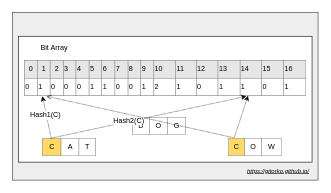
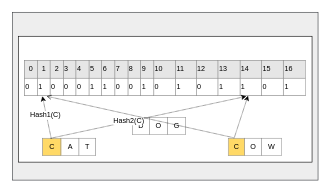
(54, 48) -> none
(73, 69) -> (73, 69)
(279, 171) -> none
